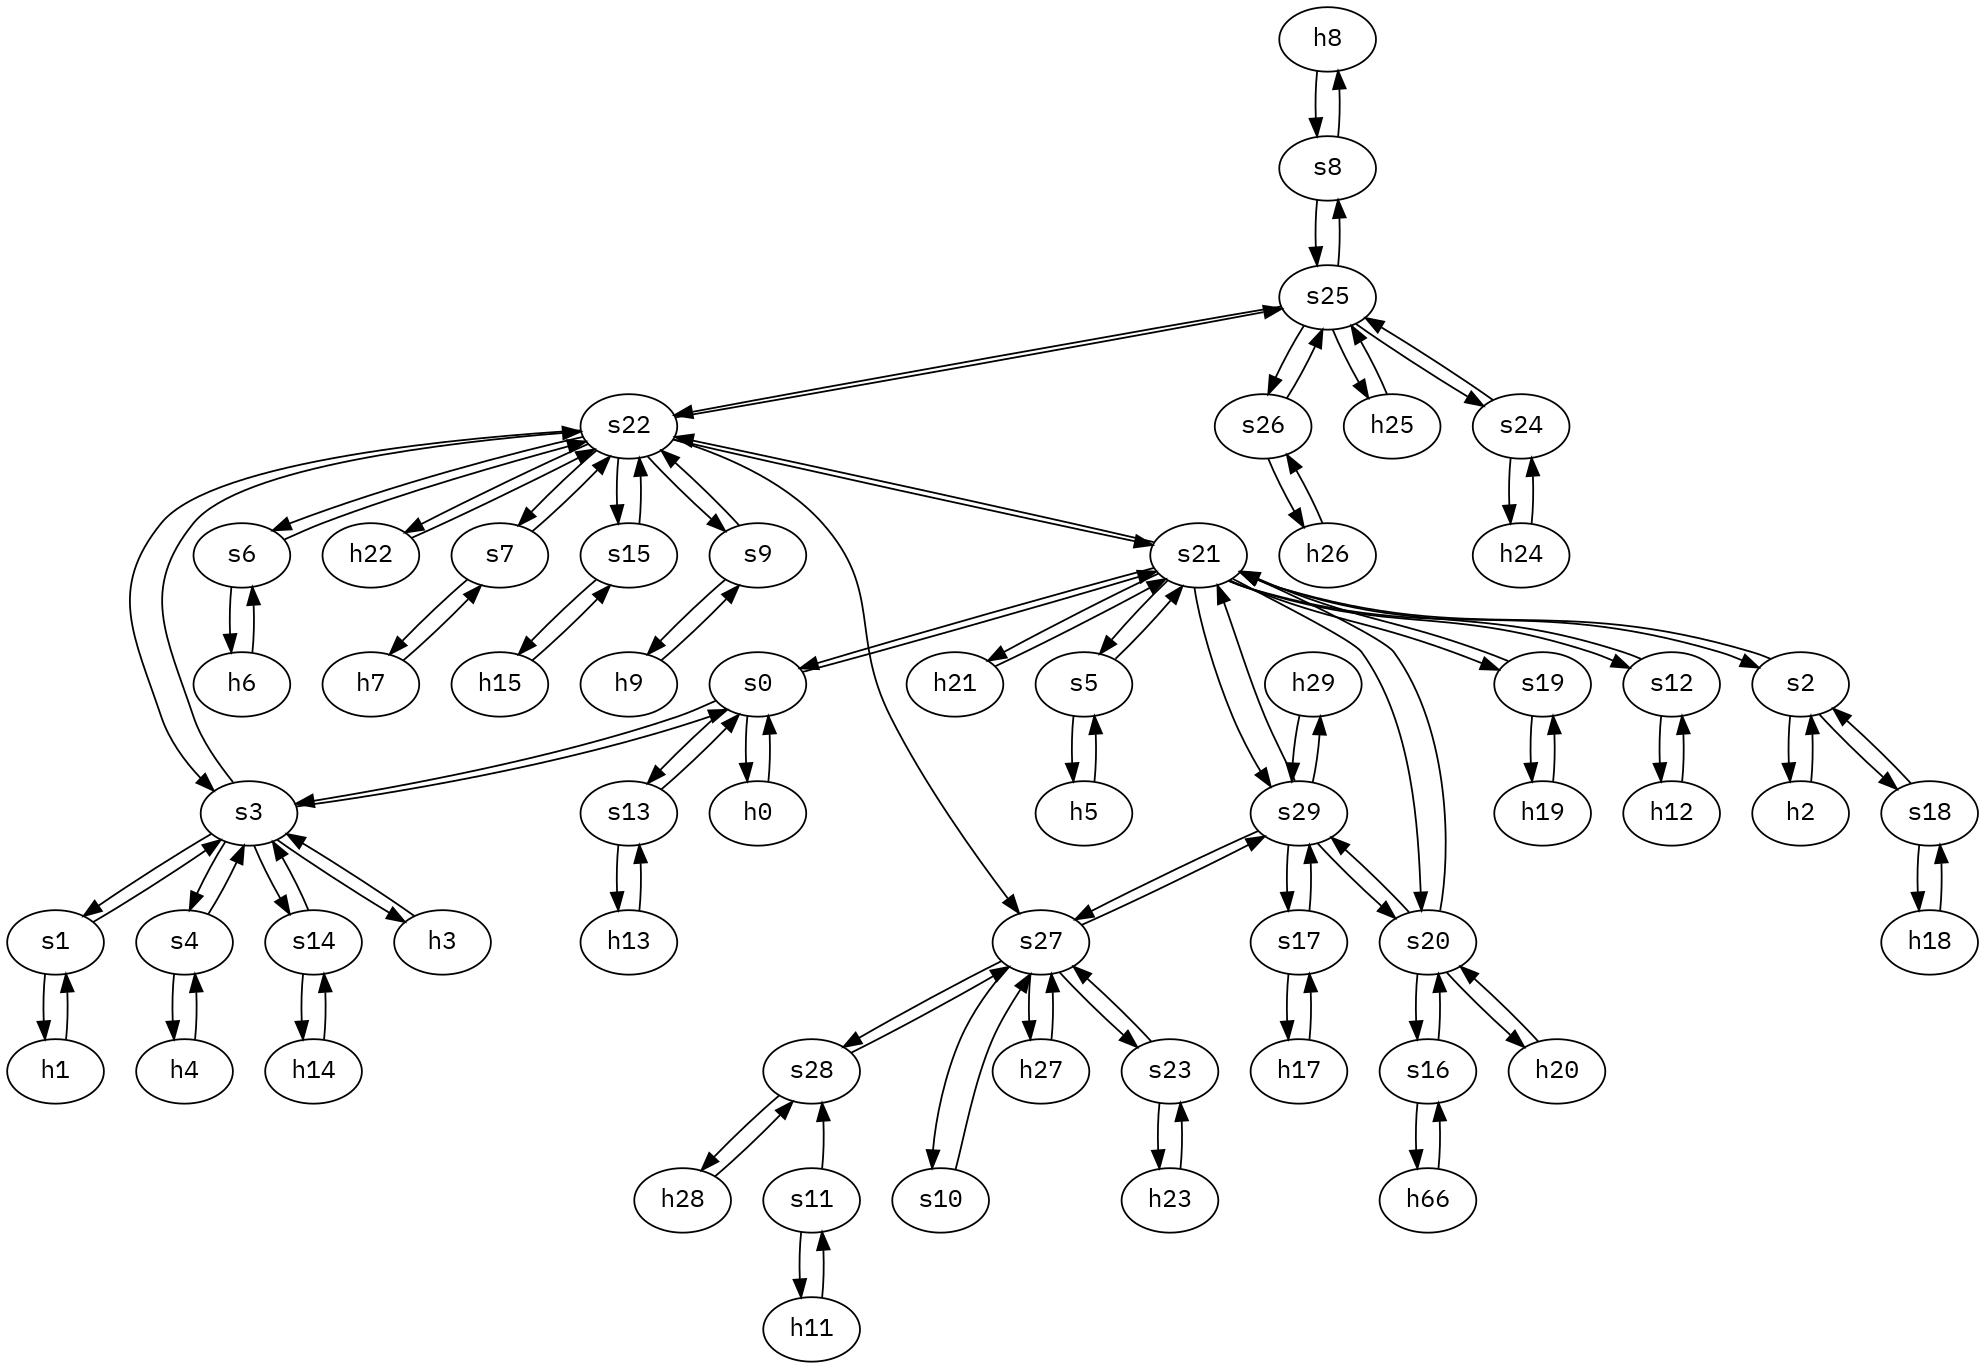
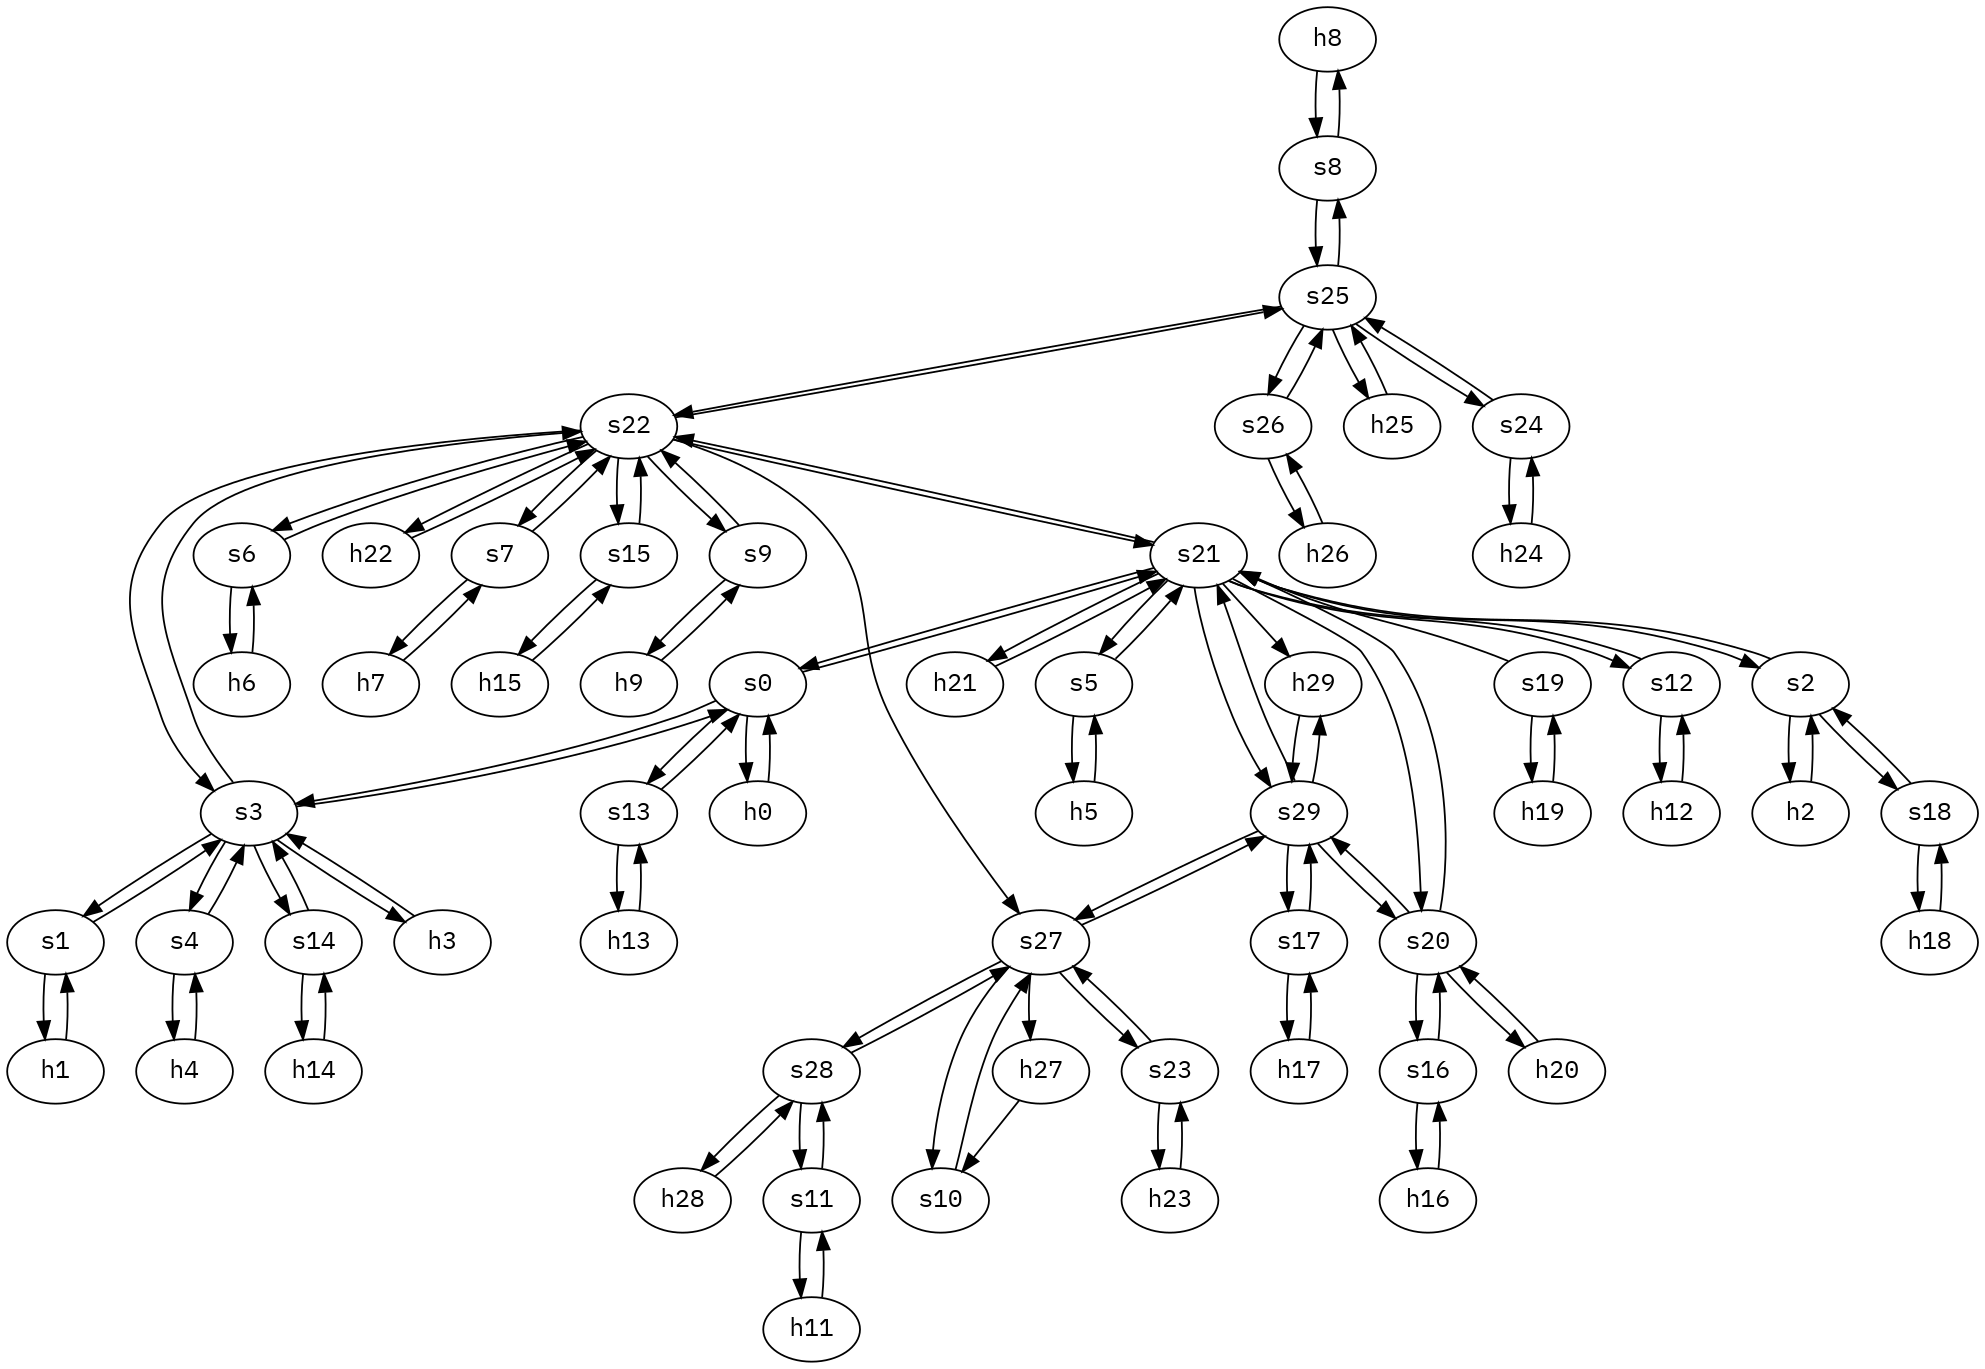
(1355, 622) -> (1250, 613)
(1053, 1016) -> (996, 1129)
none -> (800, 1127)
(1428, 1200) -> (1428, 1200)
